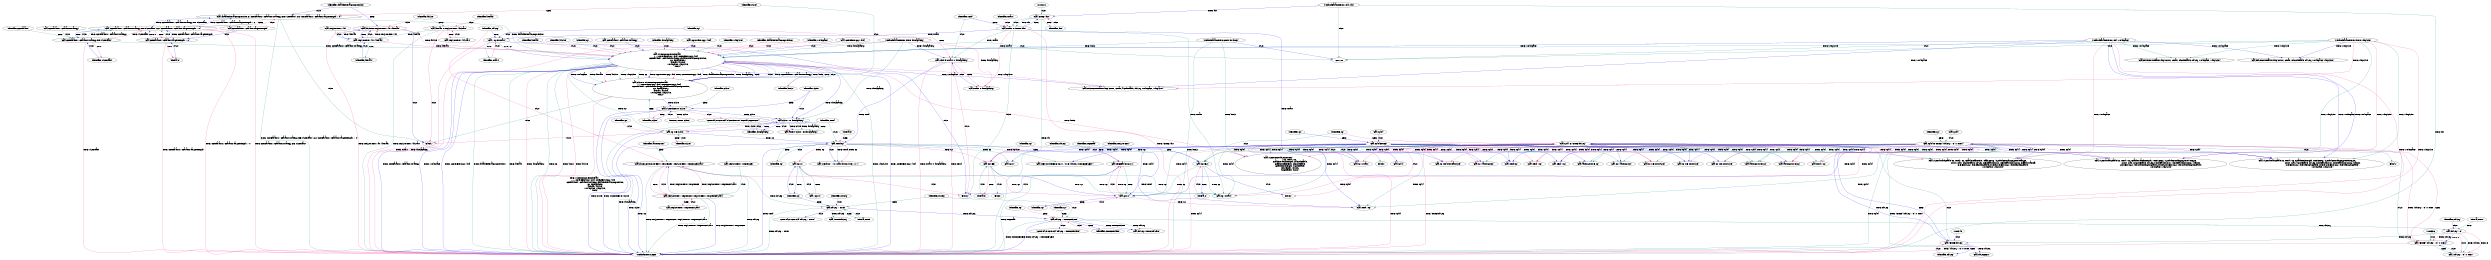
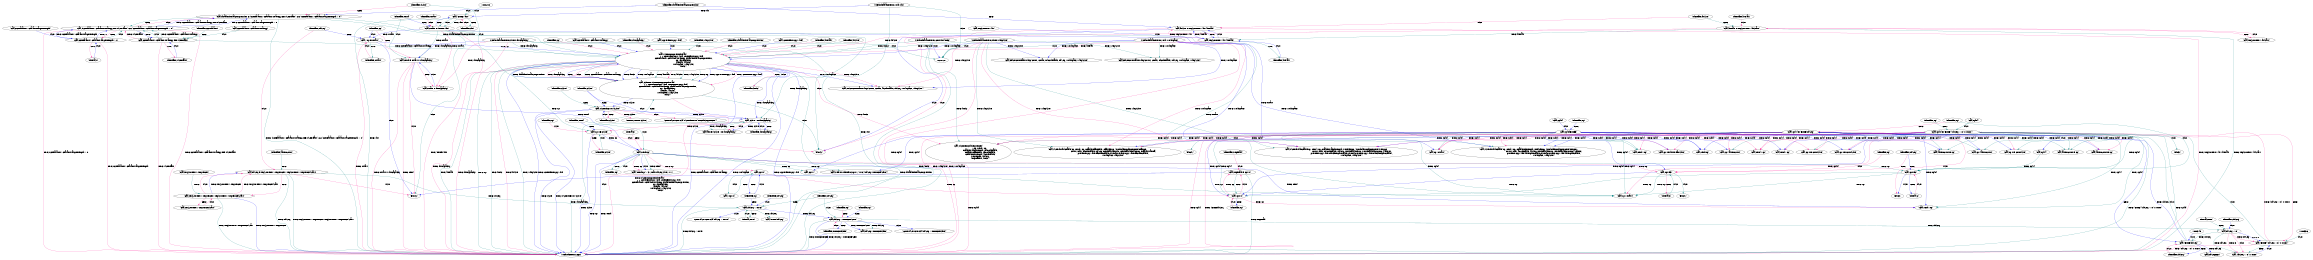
(818, 40) -> none
(1118, 144) -> none
(1379, 147) -> (1982, 169)
(744, 184) -> (197, 184)
